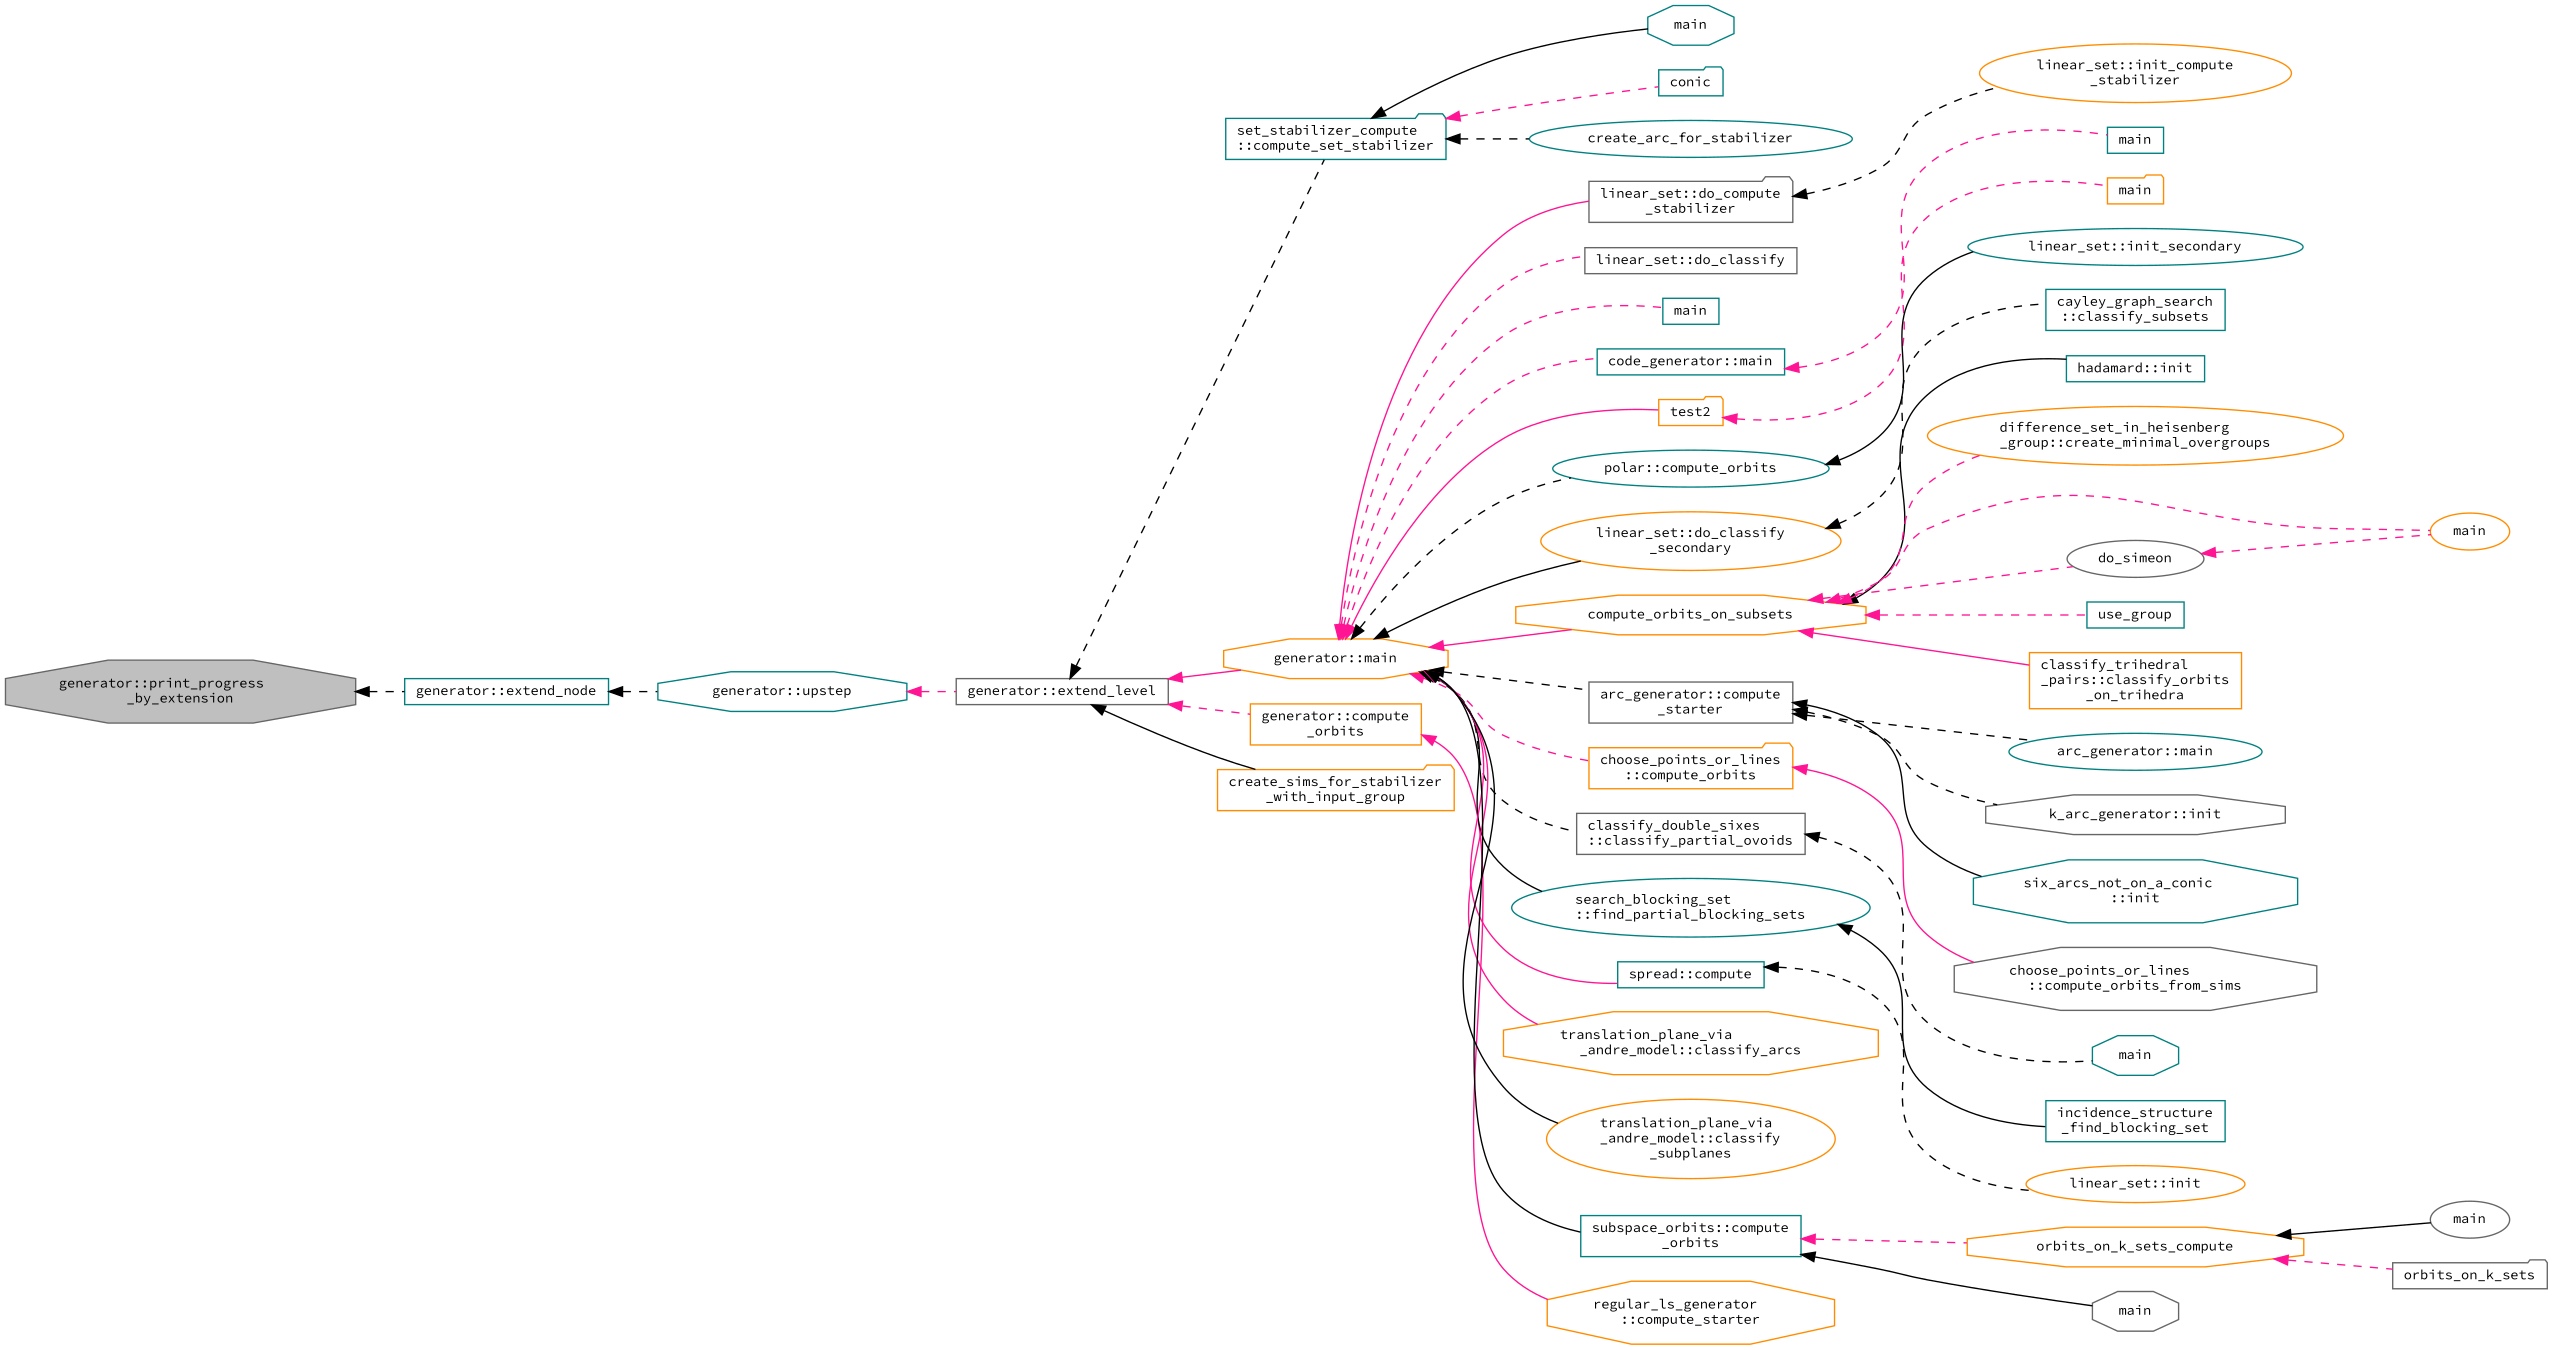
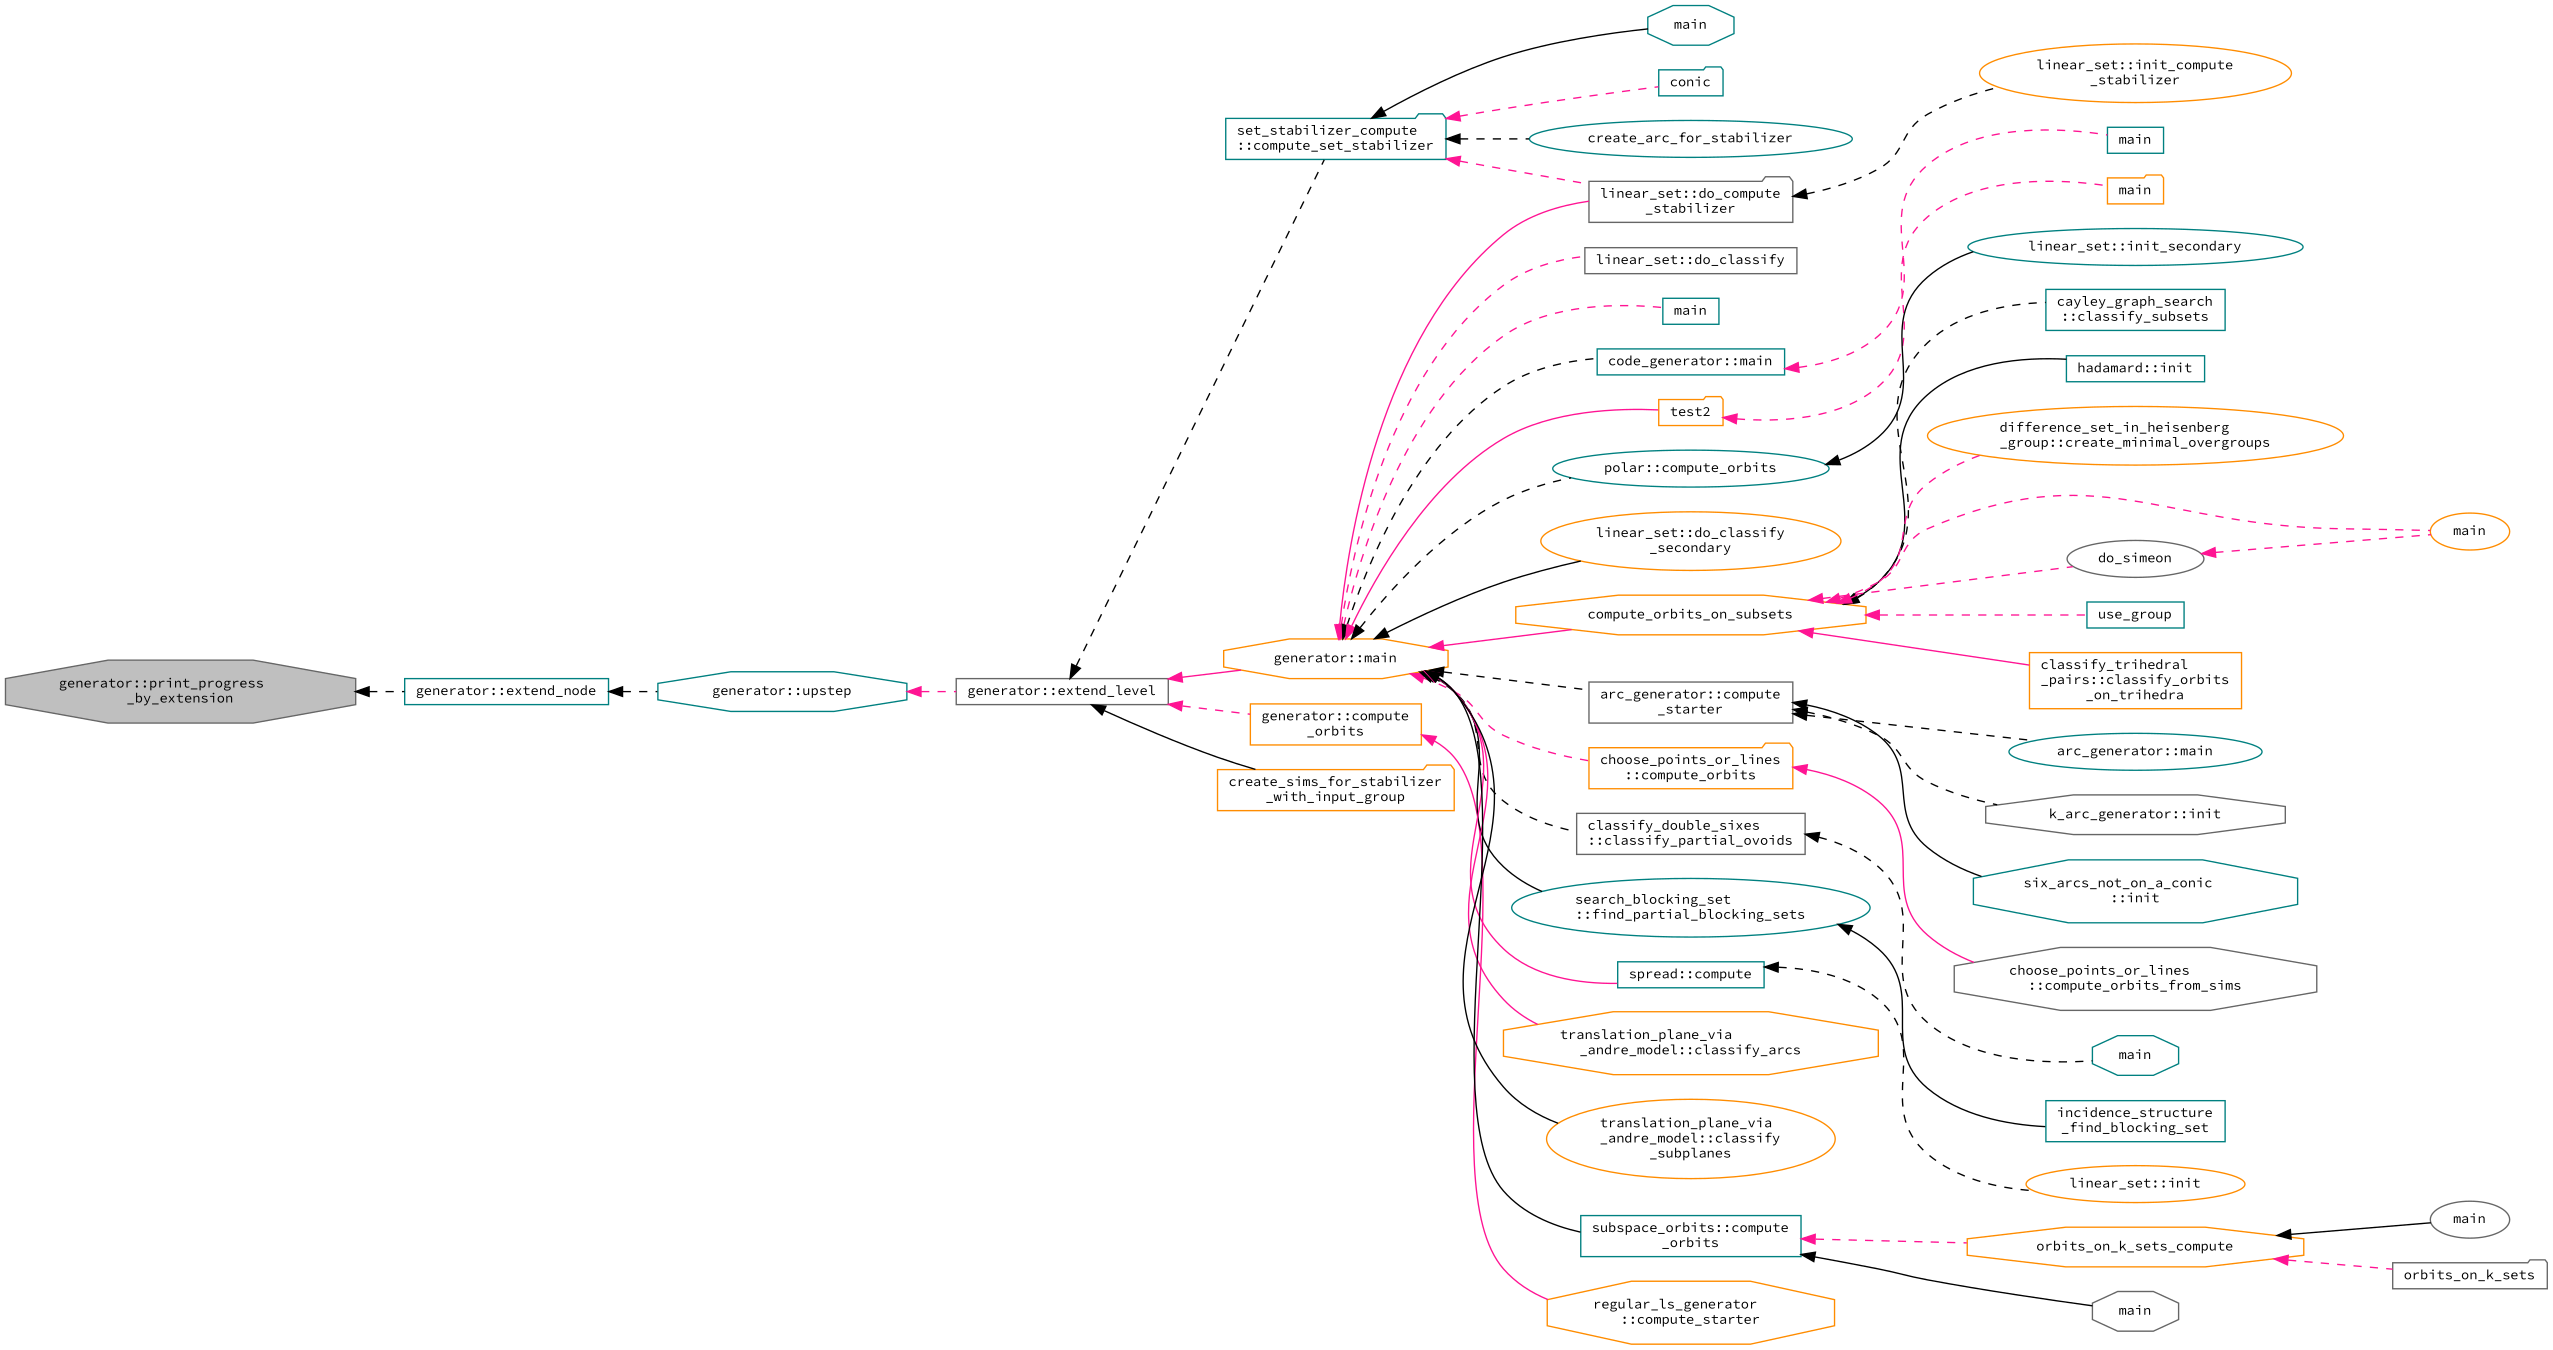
none -> (1524, 173)
(1915, 358) -> (1912, 364)
(1435, 453) -> (1435, 453)
